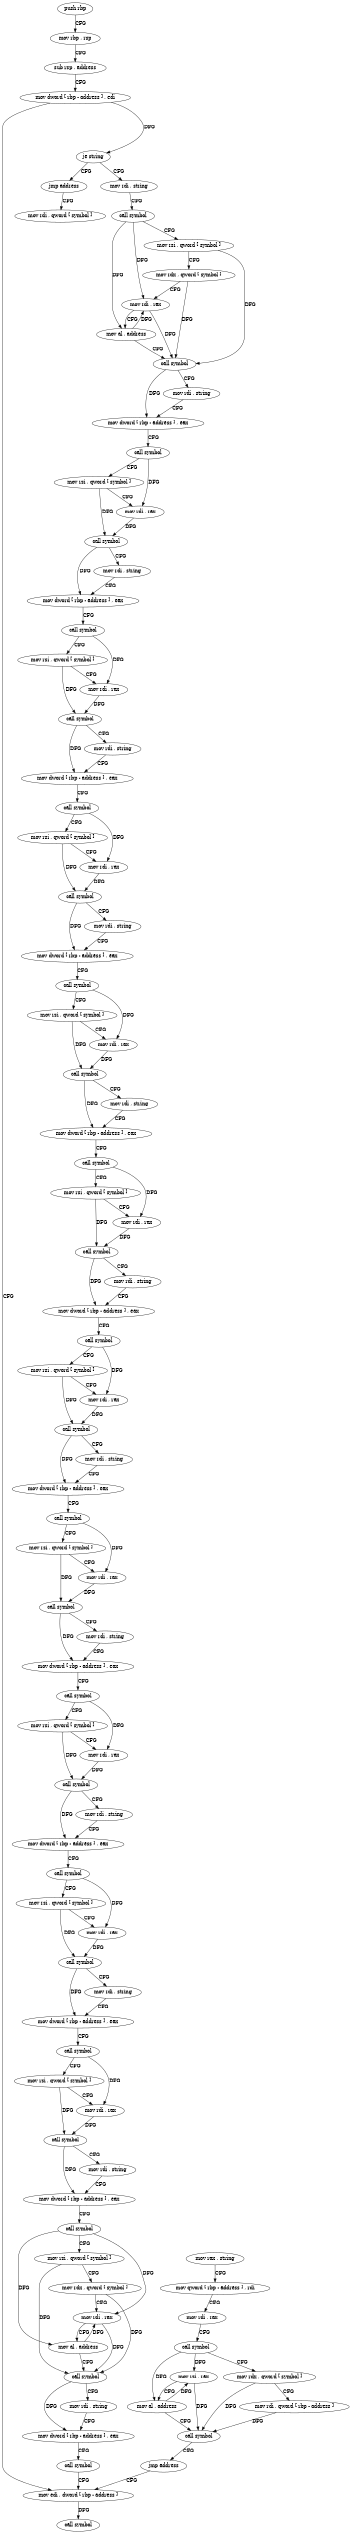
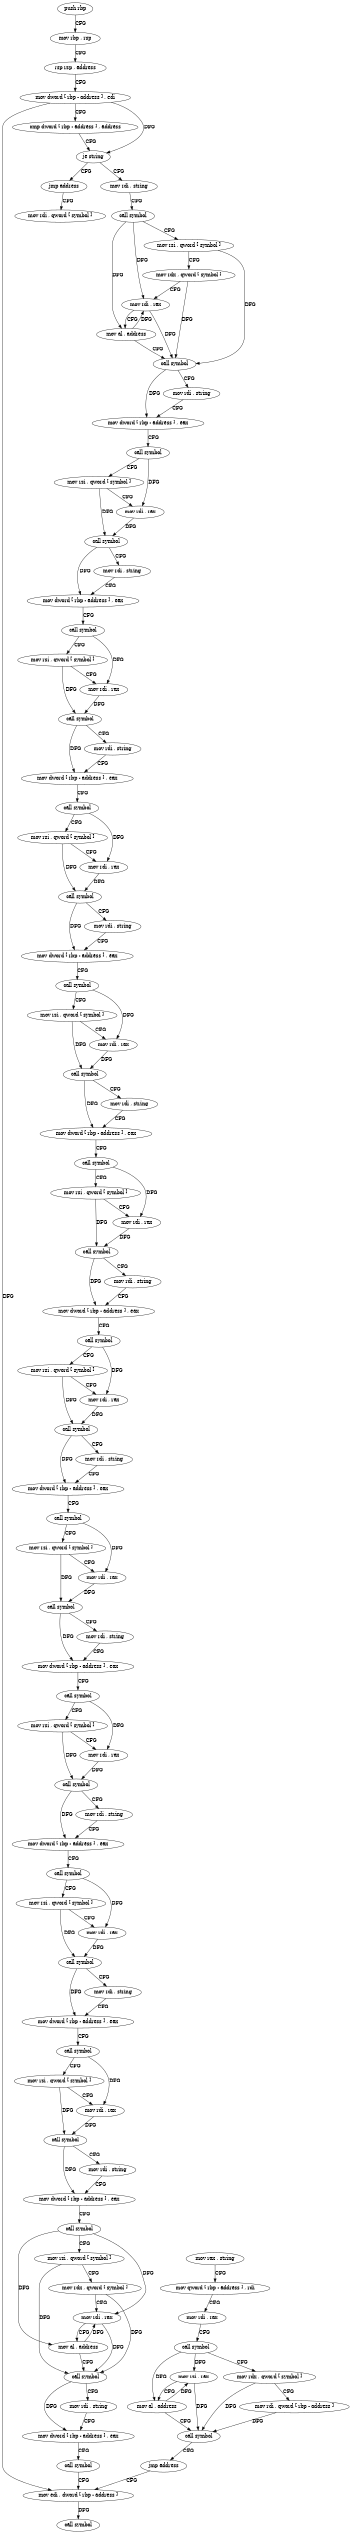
(75, 68) -> (75, 68)
none -> (75, 127)
(8, 1297) -> (8, 1297)
